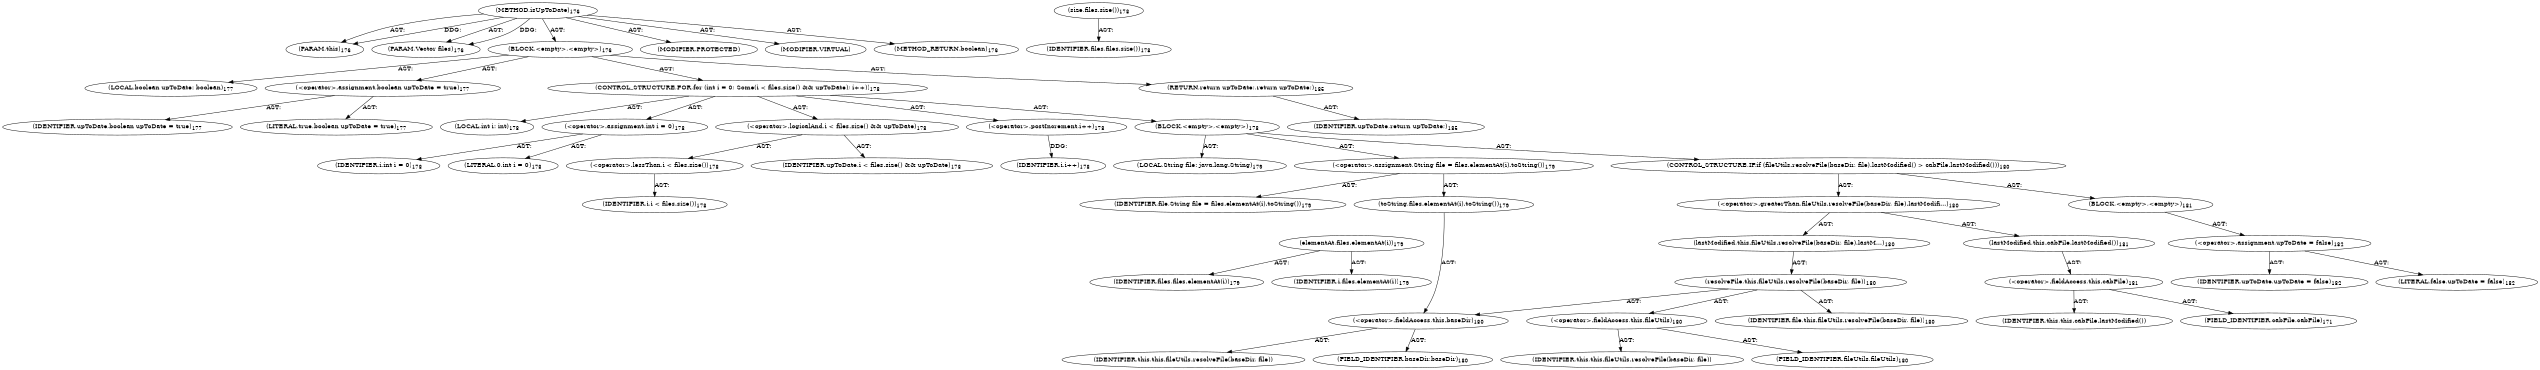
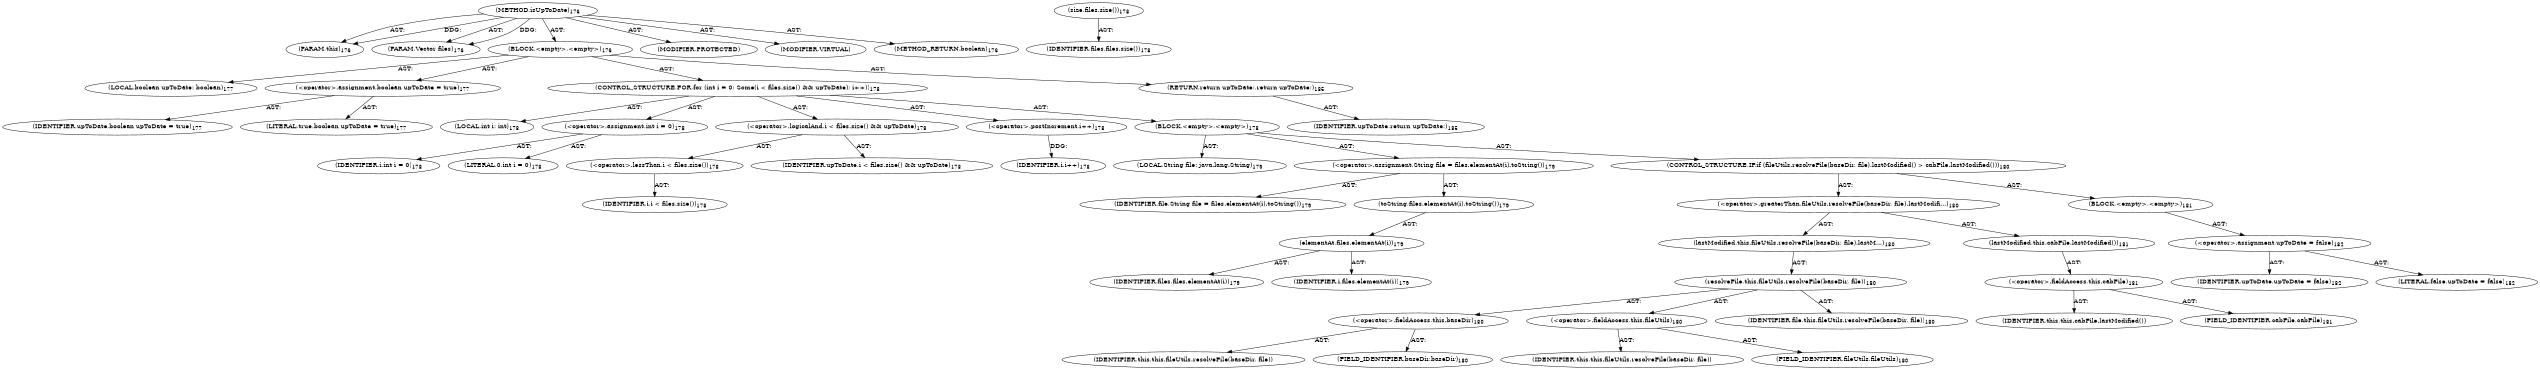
(1441, 262) -> (1400, 223)
(2328, 320) -> (2328, 320)
